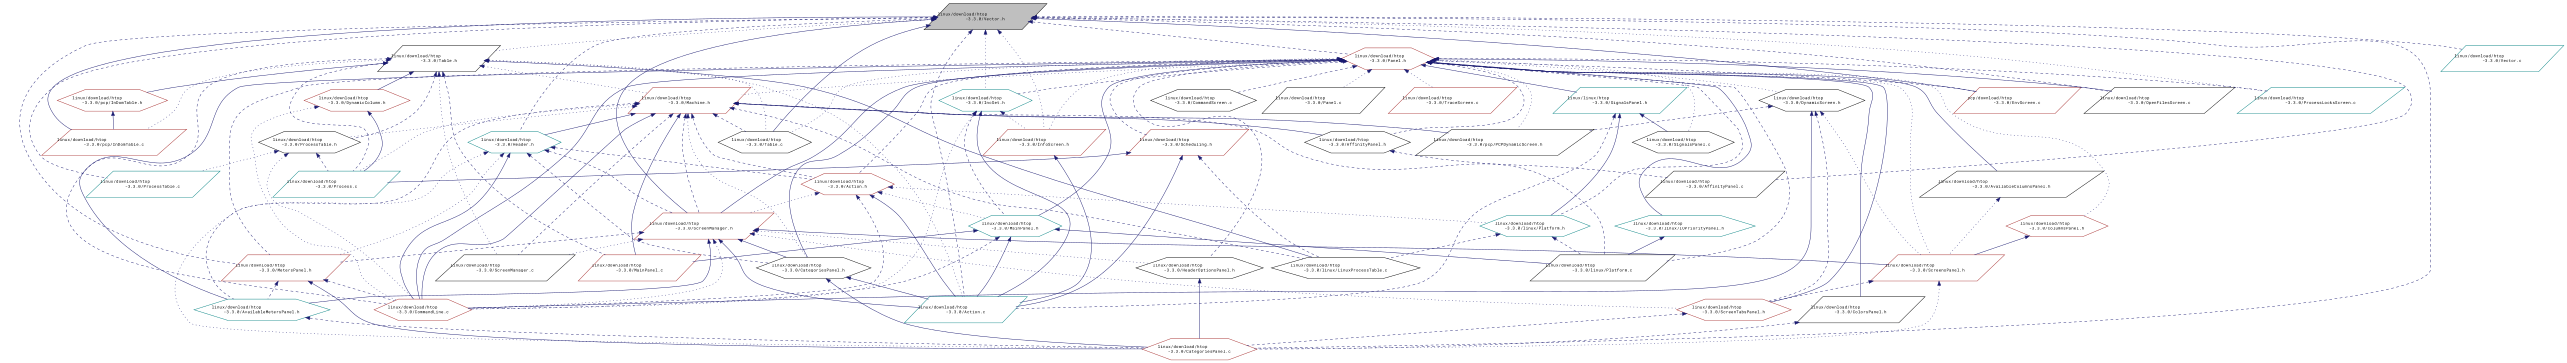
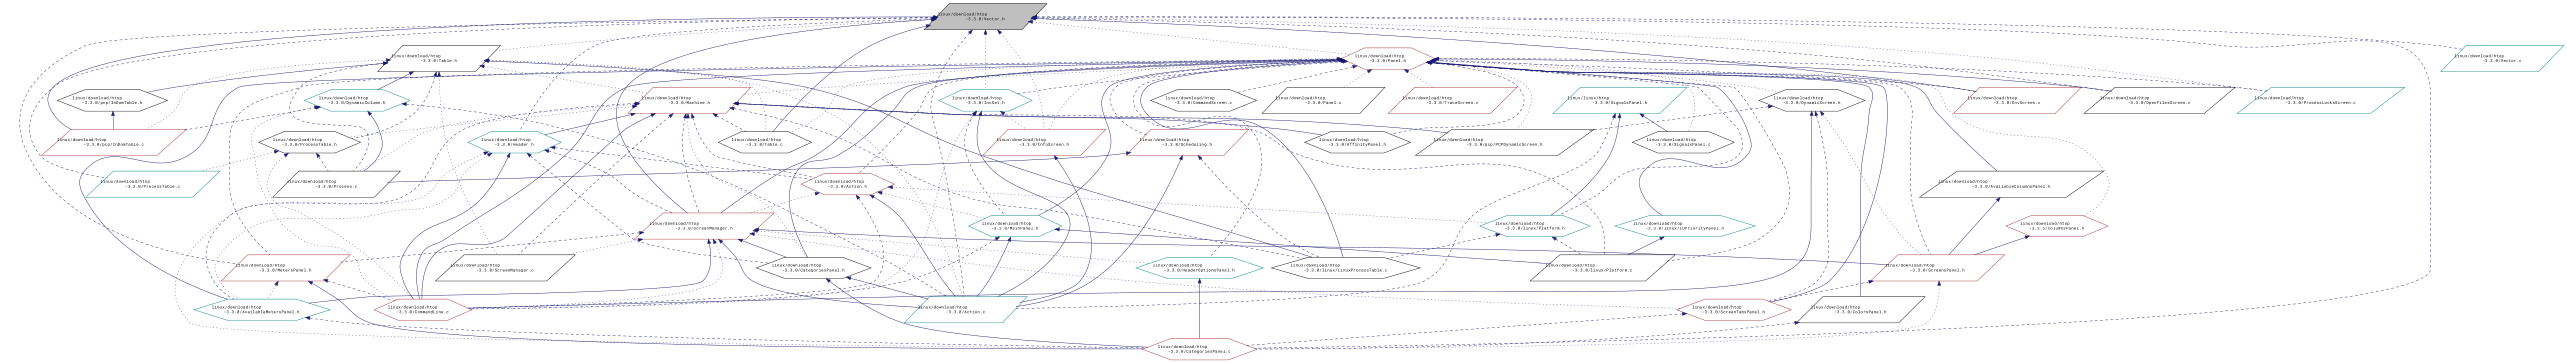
(1192, 38) -> (1192, 38)
(1494, 78) -> (1180, 129)
(1897, 87) -> (1897, 87)
(112, 100) -> (112, 100)
(357, 100) -> (357, 100)
(2017, 100) -> (2017, 100)
none -> (250, 119)
none -> (688, 167)
(337, 184) -> (337, 184)
(1715, 184) -> none
(70, 197) -> none
(429, 220) -> (332, 219)
(2057, 226) -> (2057, 226)
(1973, 228) -> (1973, 228)
(640, 268) -> none
(1200, 268) -> (1200, 268)
(272, 292) -> (272, 292)
